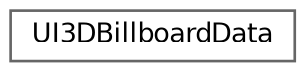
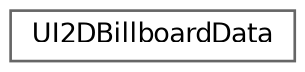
(153, 36) -> (153, 36)
